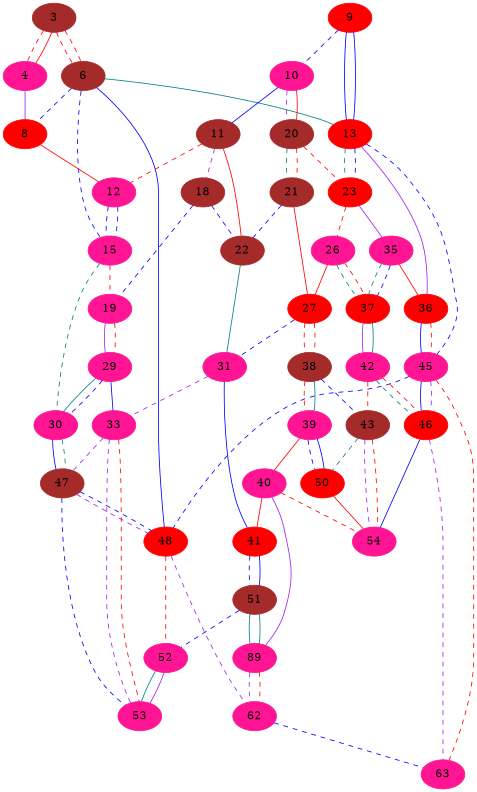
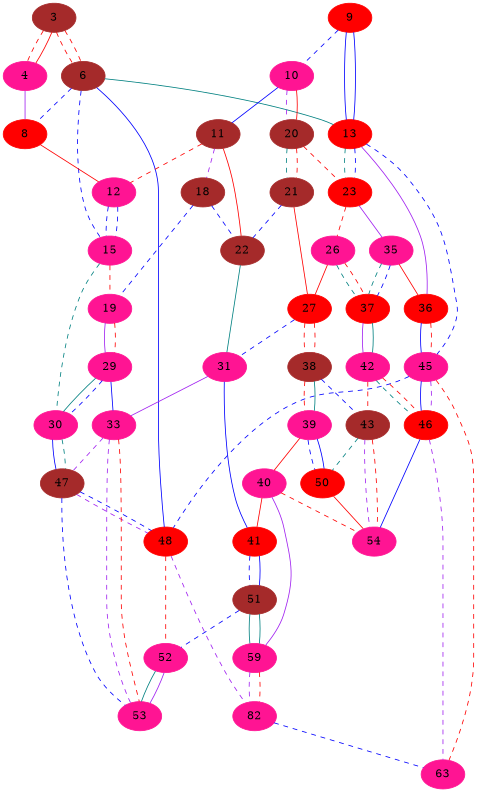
(169, 396) -> (169, 396)
(255, 658) -> (255, 658)
(255, 716) -> (255, 716)
